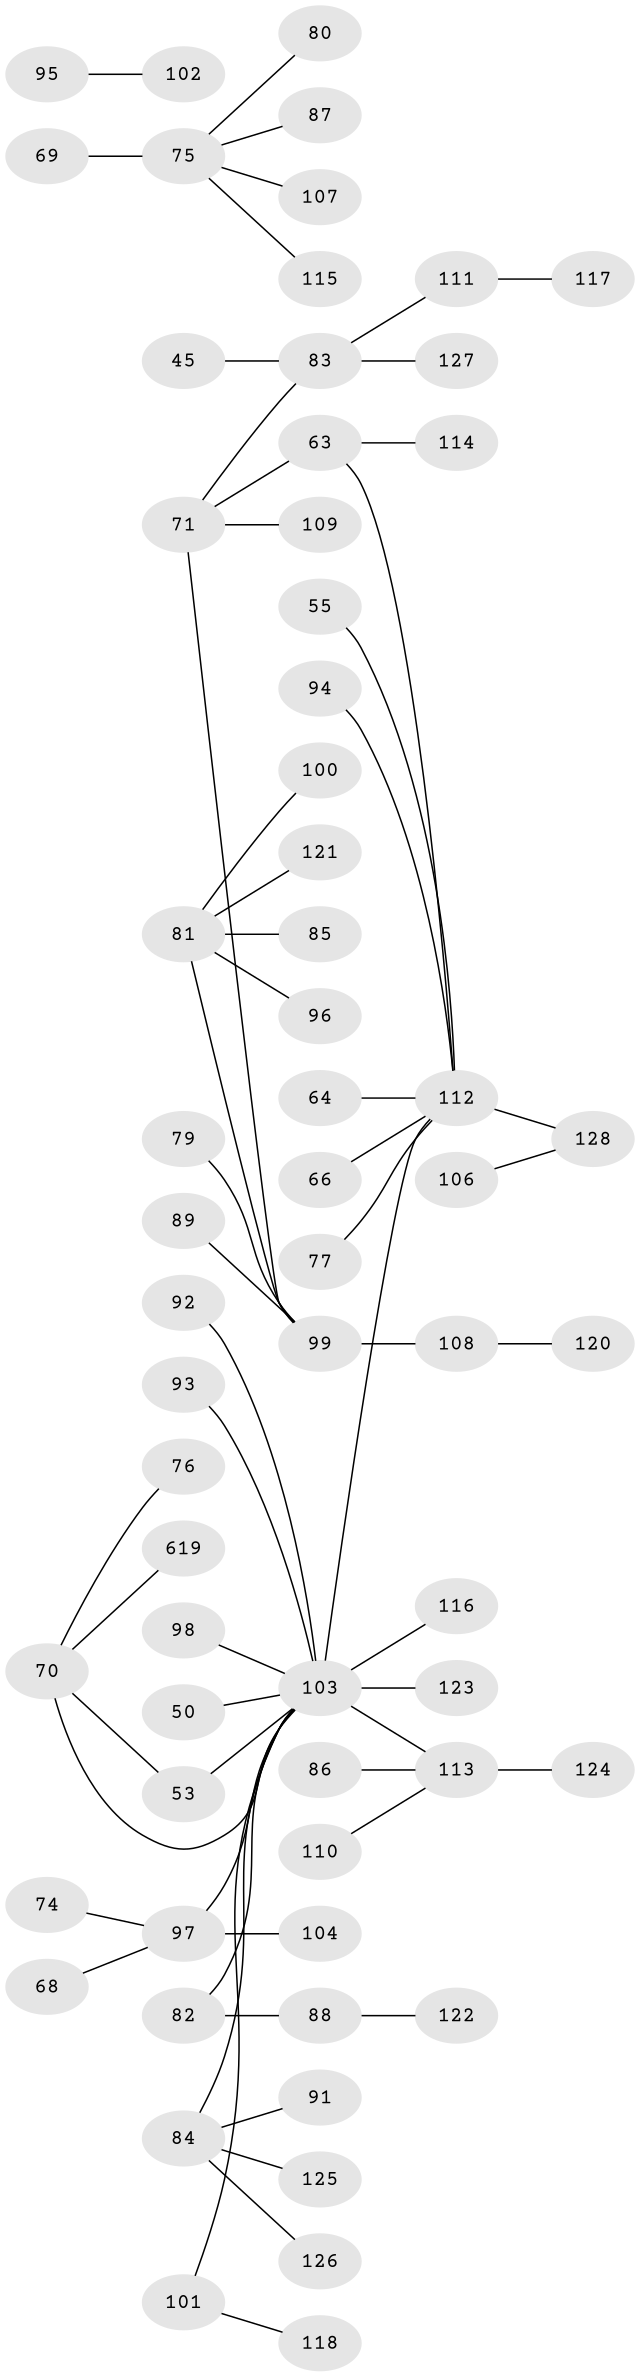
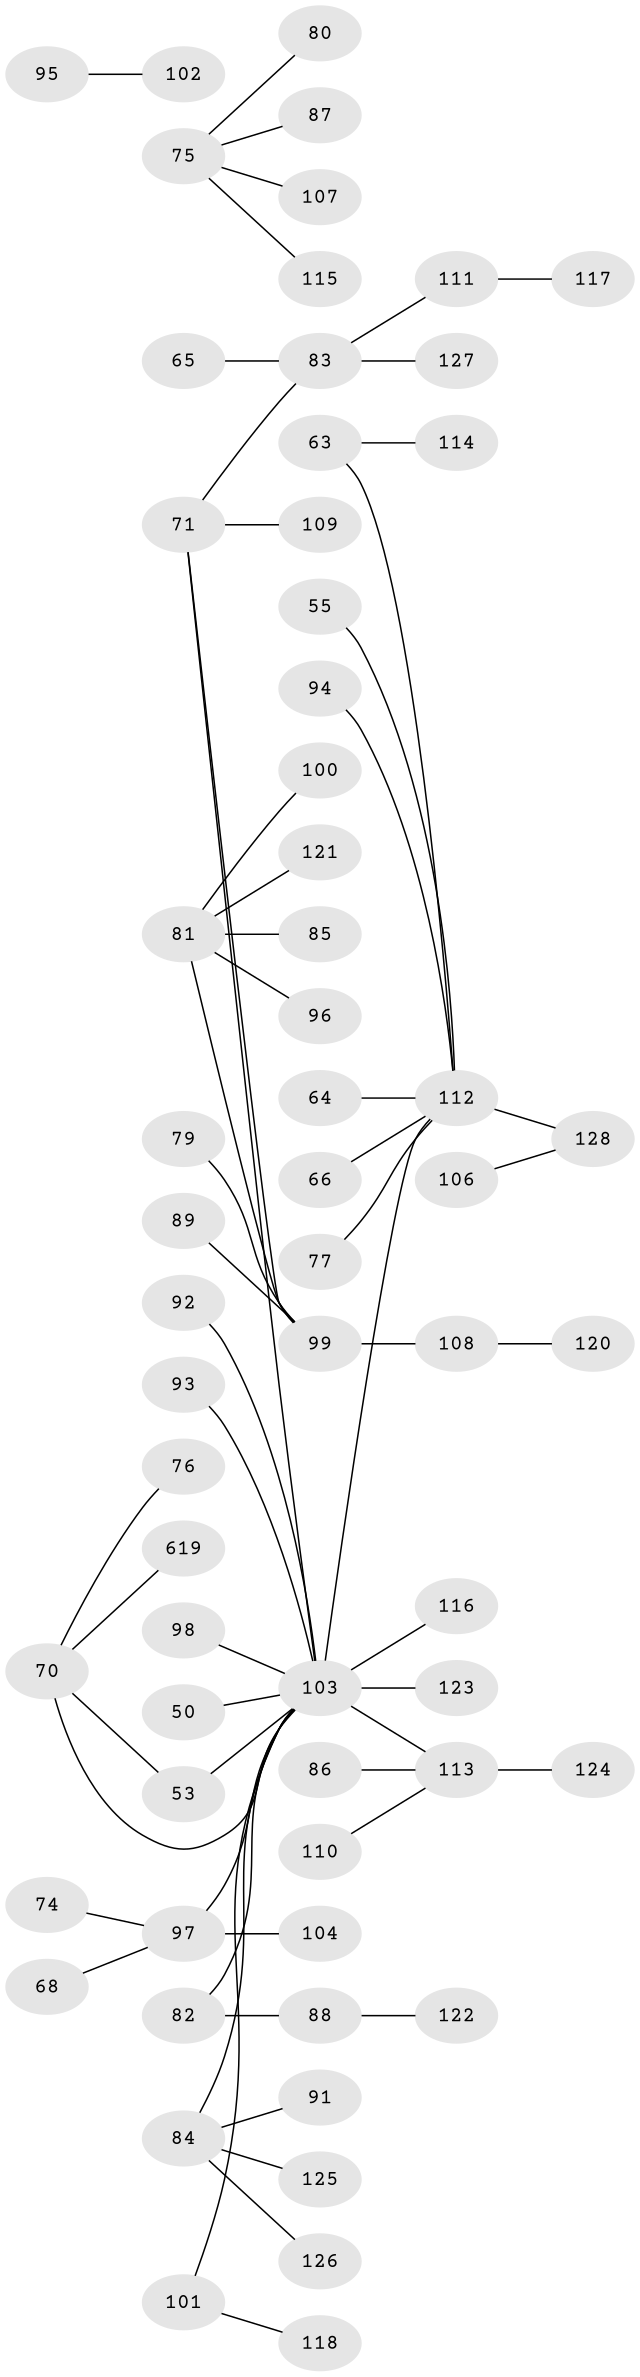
(47, 156) -> none
(184, 361) -> (184, 361)
(252, 484) -> (273, 1329)
